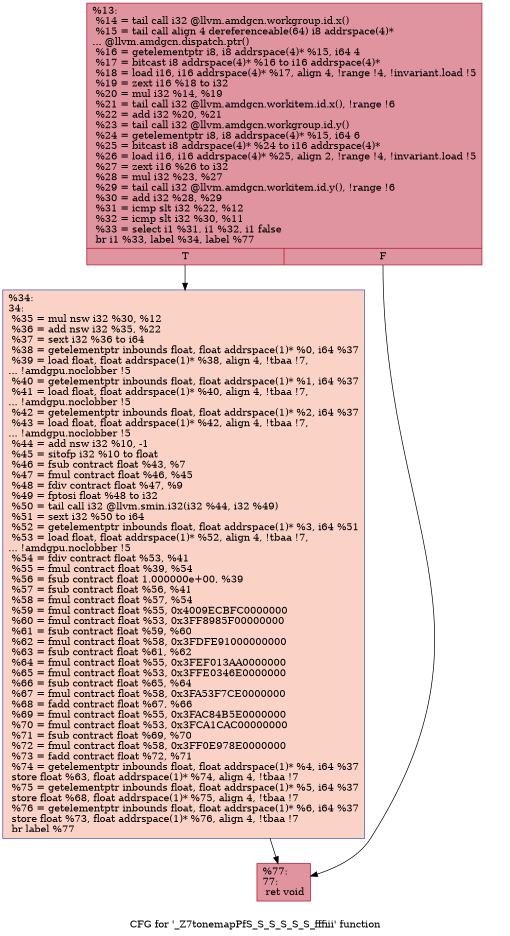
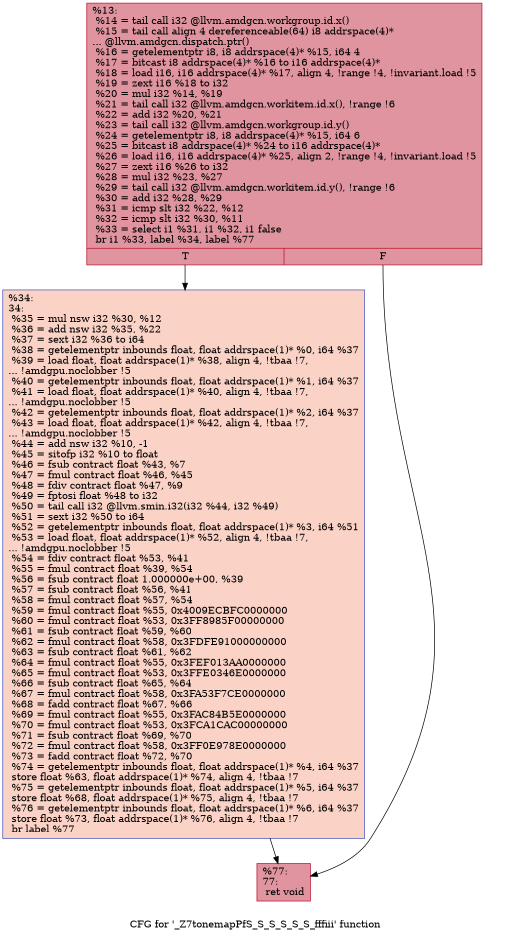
(100, 757) -> (100, 757)
